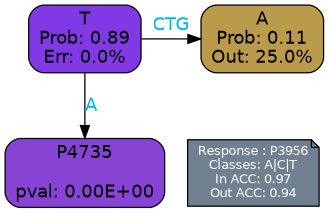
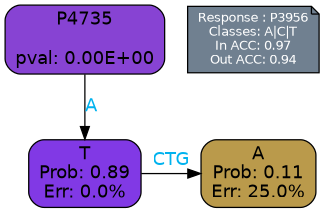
(262, 39) -> (258, 174)
(85, 99) -> (85, 100)
